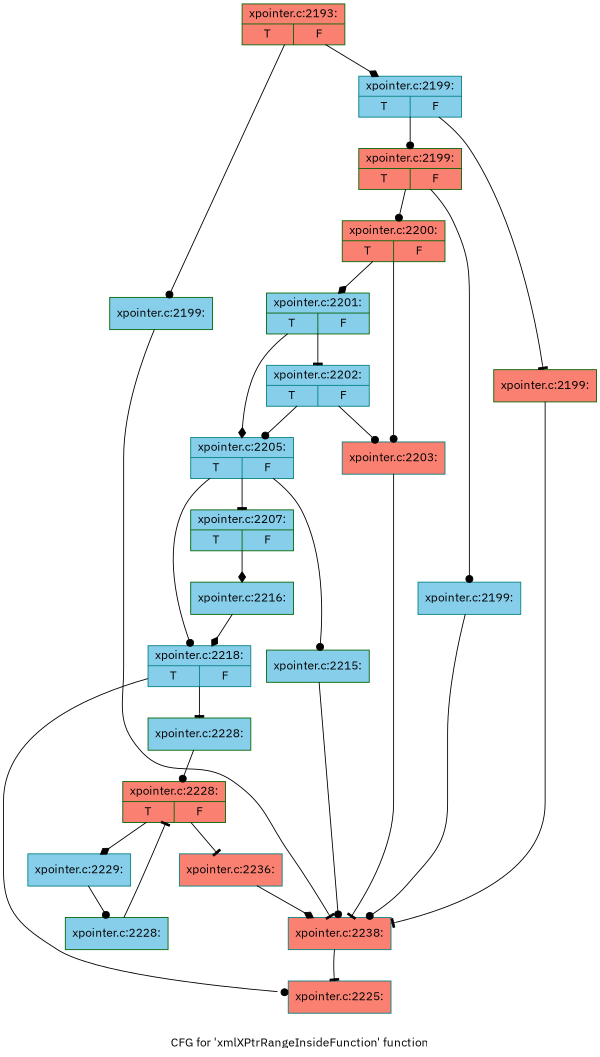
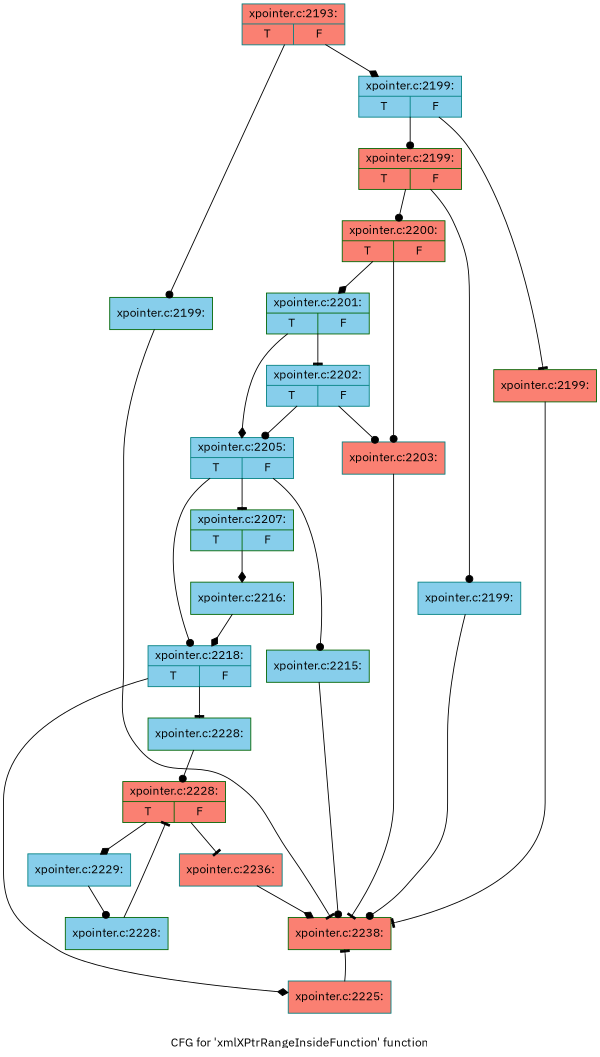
(293, 24) -> (293, 24)
(7, 898) -> (7, 898)
(340, 934) -> (340, 934)
(334, 963) -> (345, 968)
